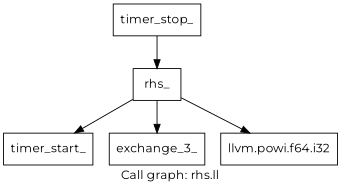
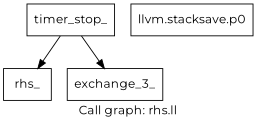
none -> (192, 20)
(157, 112) -> (90, 49)
(48, 149) -> none
(279, 149) -> none
